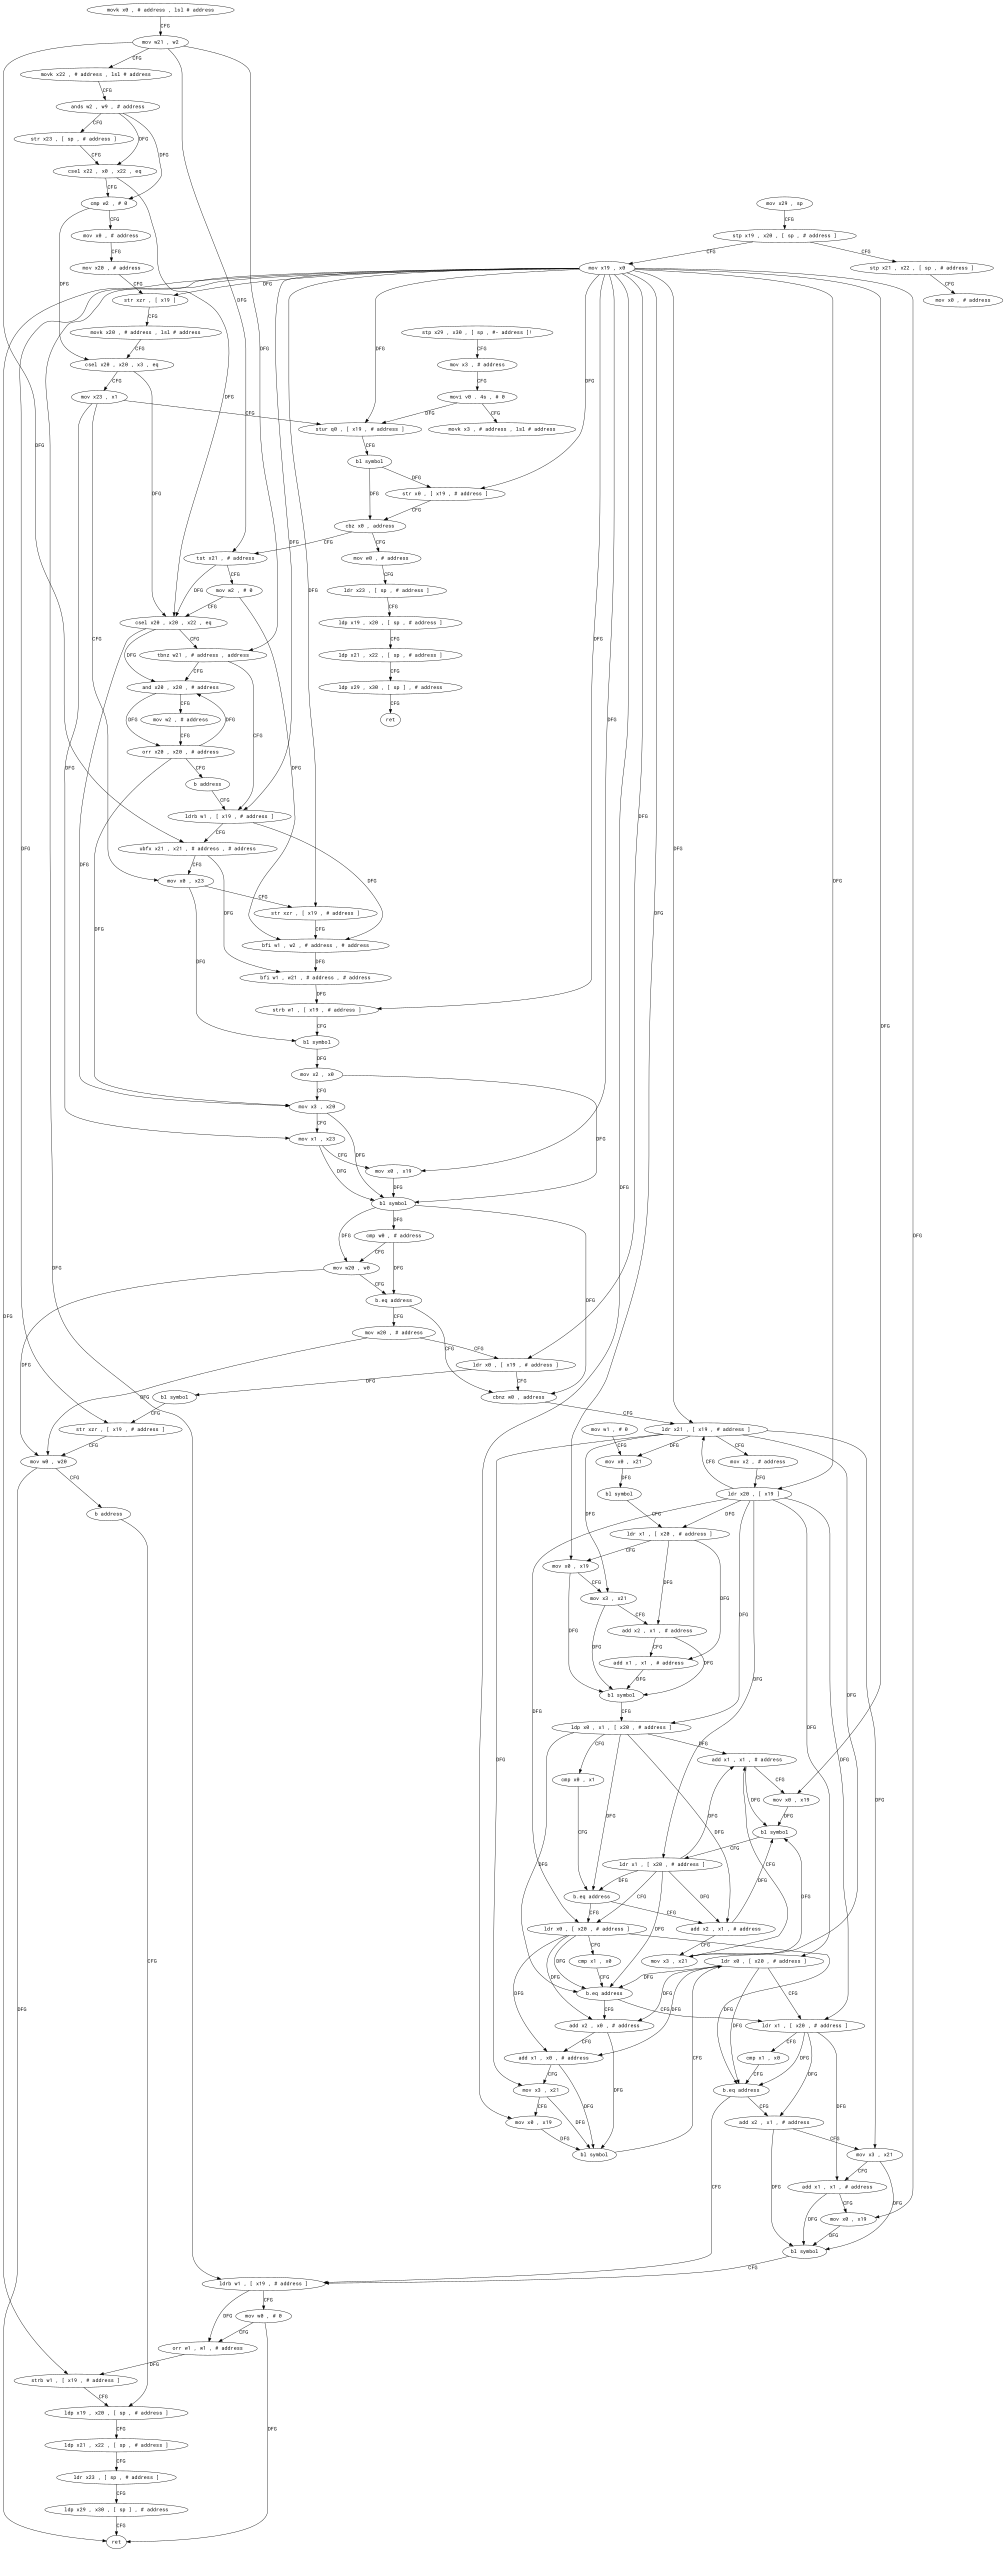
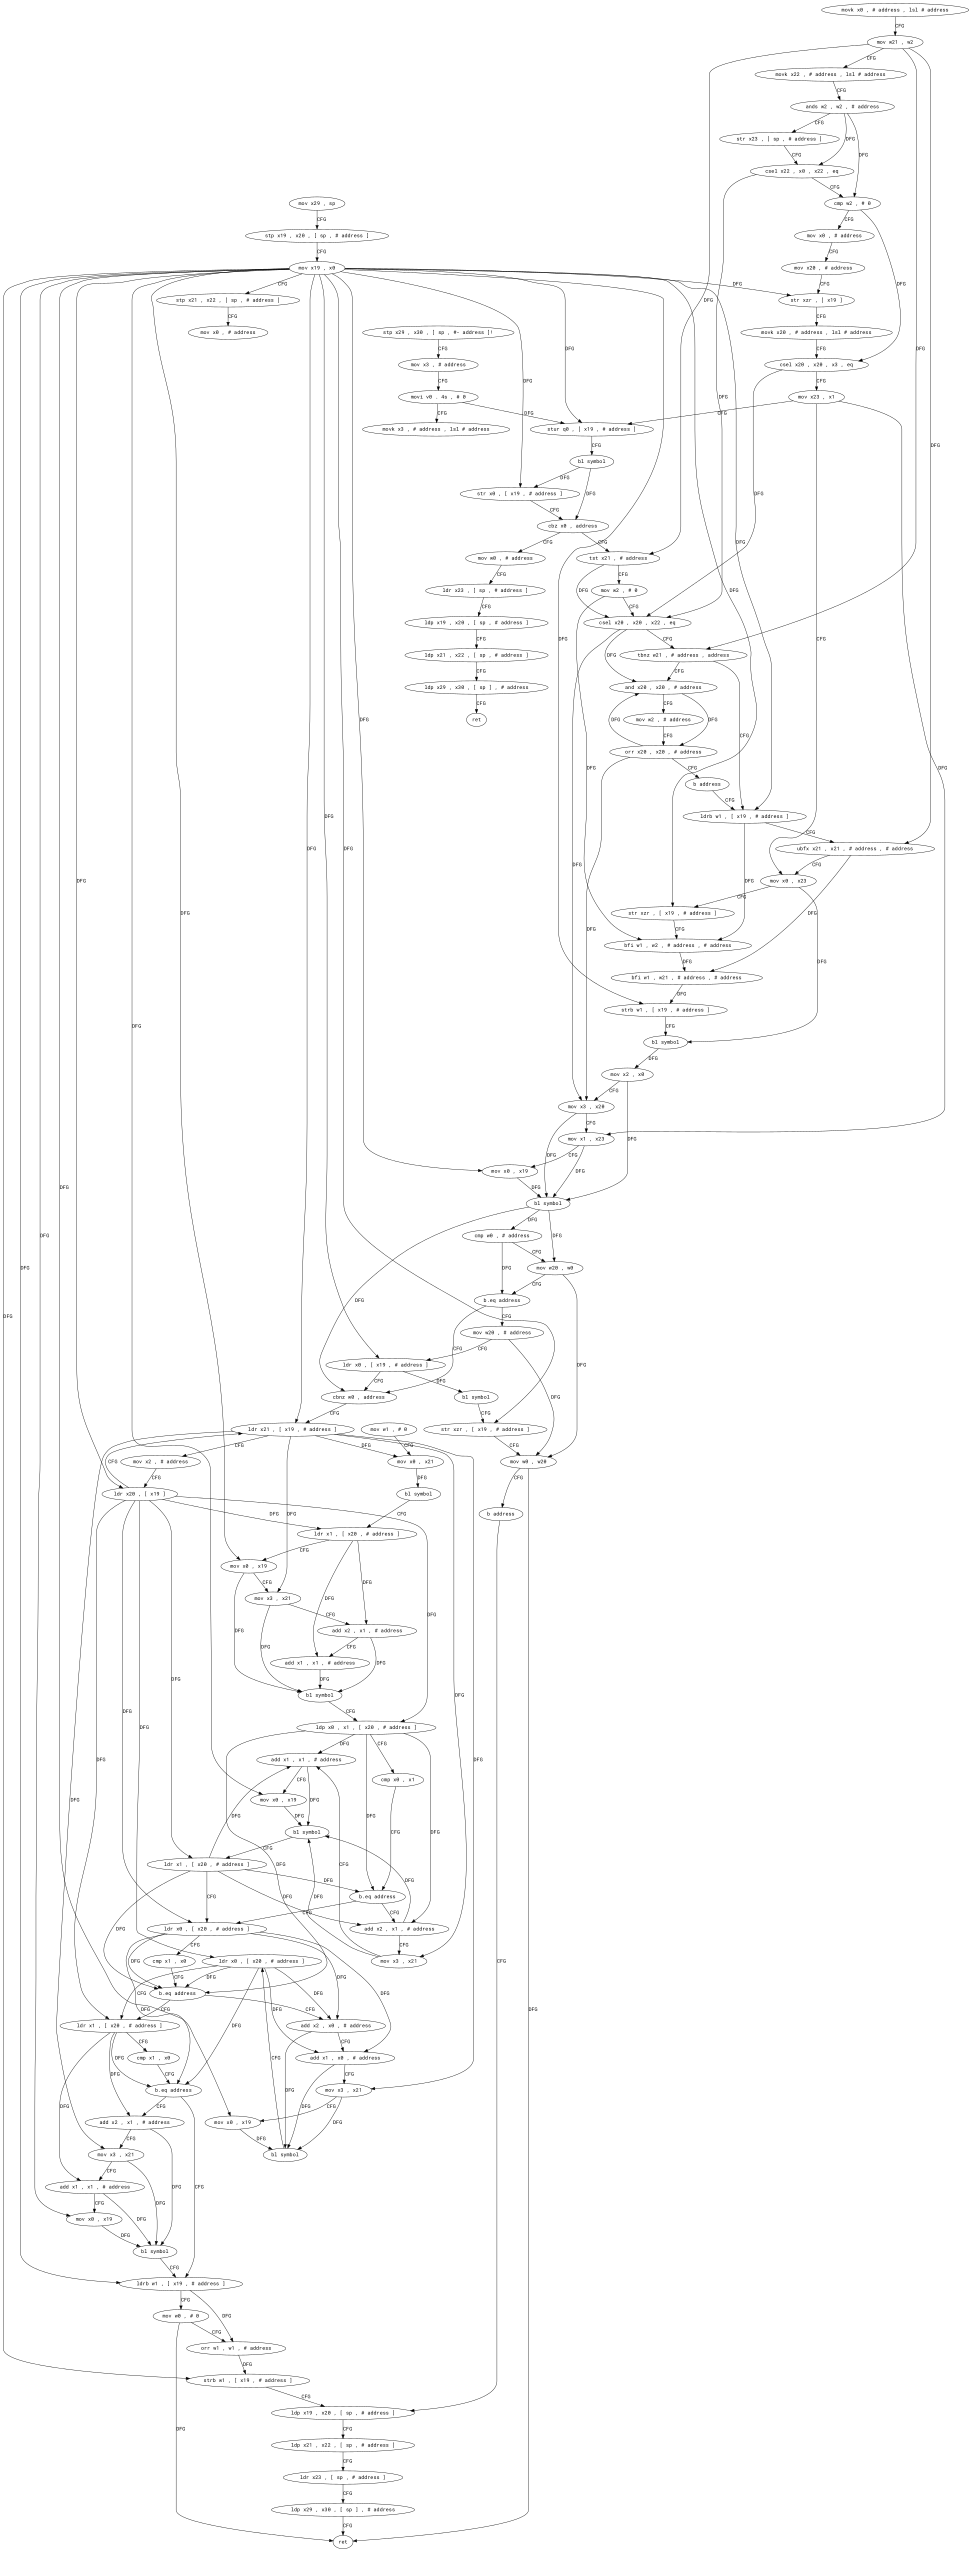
(108, 107) -> (843, 107)
(851, 252) -> (276, 283)
